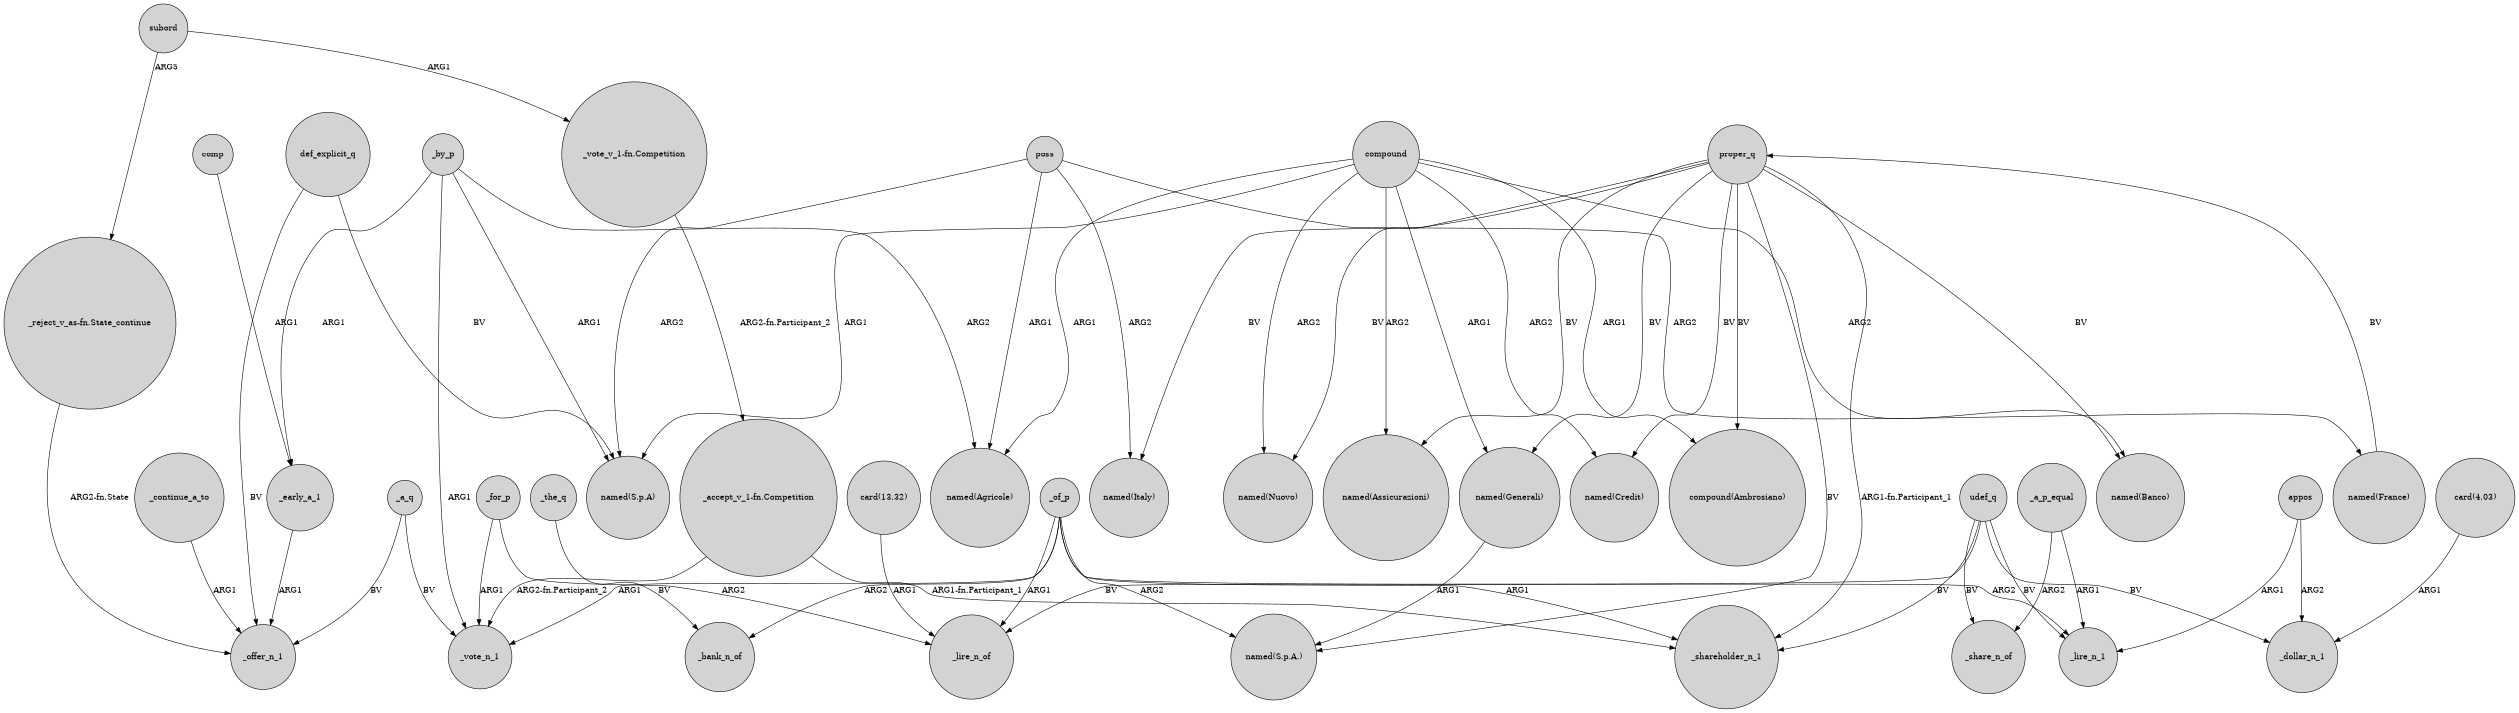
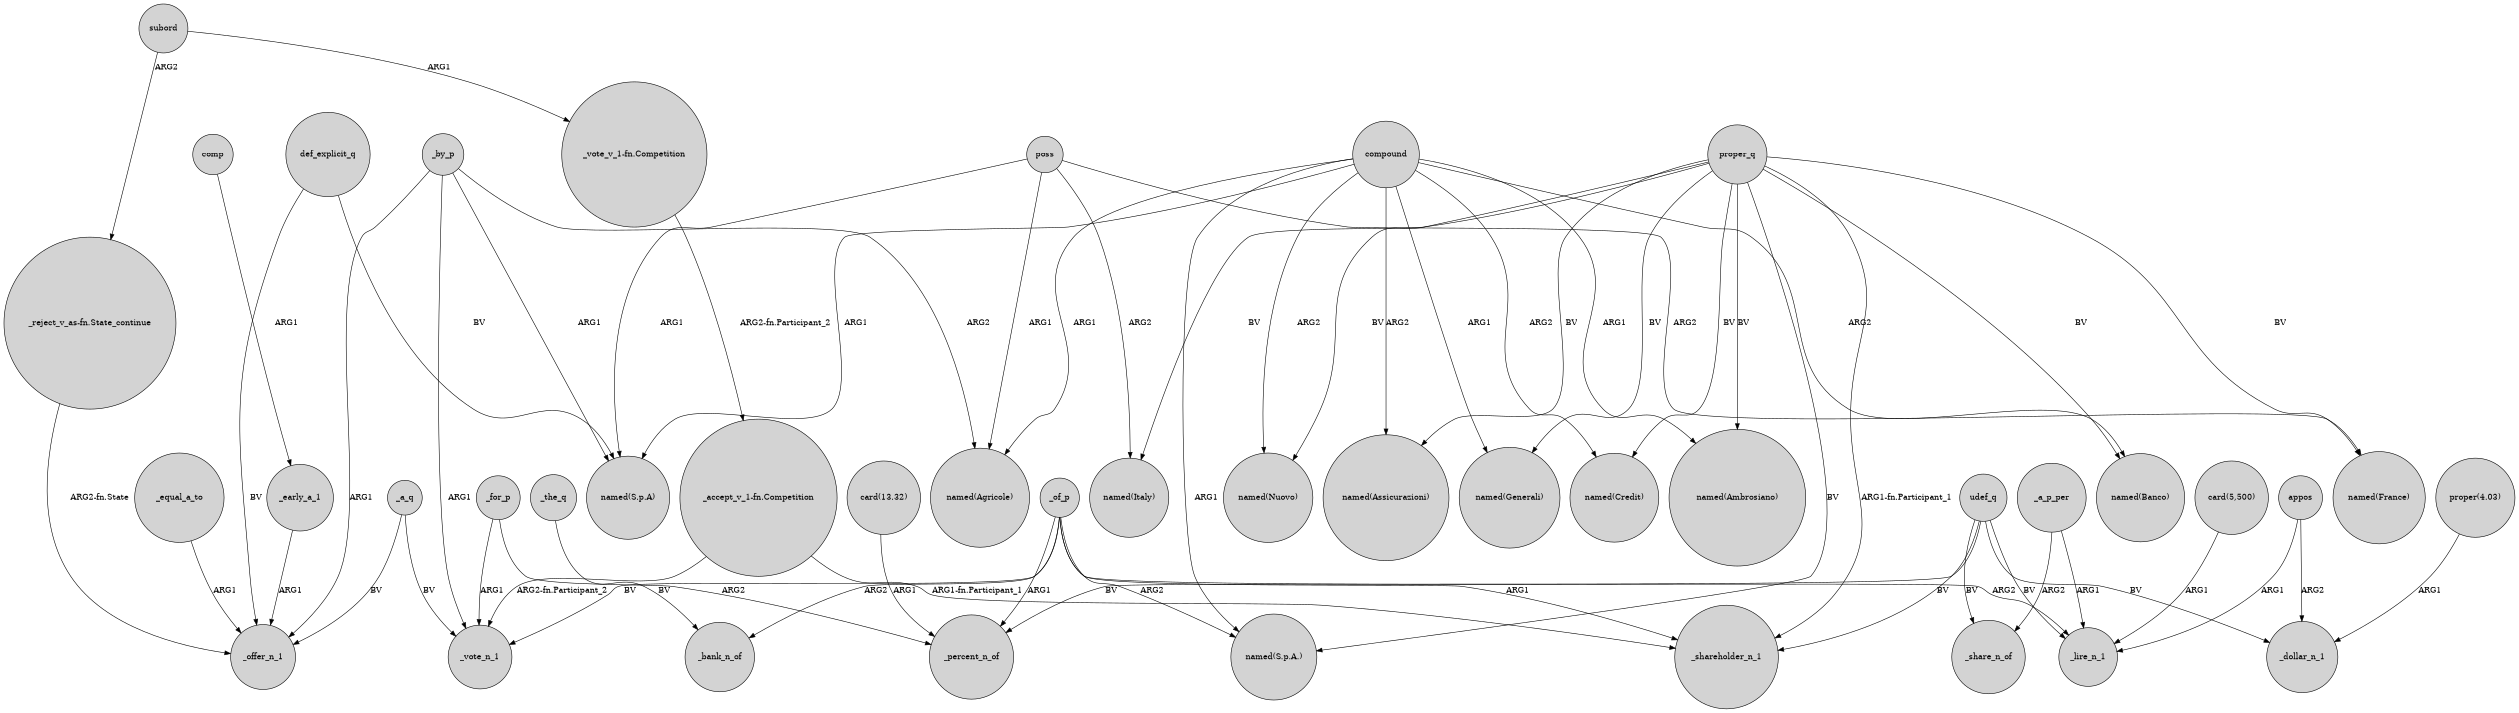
(167, 67) -> (167, 67)
(2152, 190) -> (2097, 242)
(297, 279) -> (347, 395)
(672, 323) -> (672, 323)
(179, 498) -> (179, 498)
(1737, 498) -> (1737, 498)
(2052, 498) -> (2052, 498)
none -> (2232, 498)
(2475, 498) -> (2475, 498)
(630, 591) -> (630, 591)
(1411, 605) -> (1183, 365)
(971, 657) -> (971, 657)
